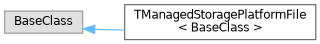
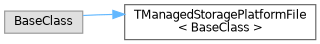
(110, 30) -> (98, 15)
